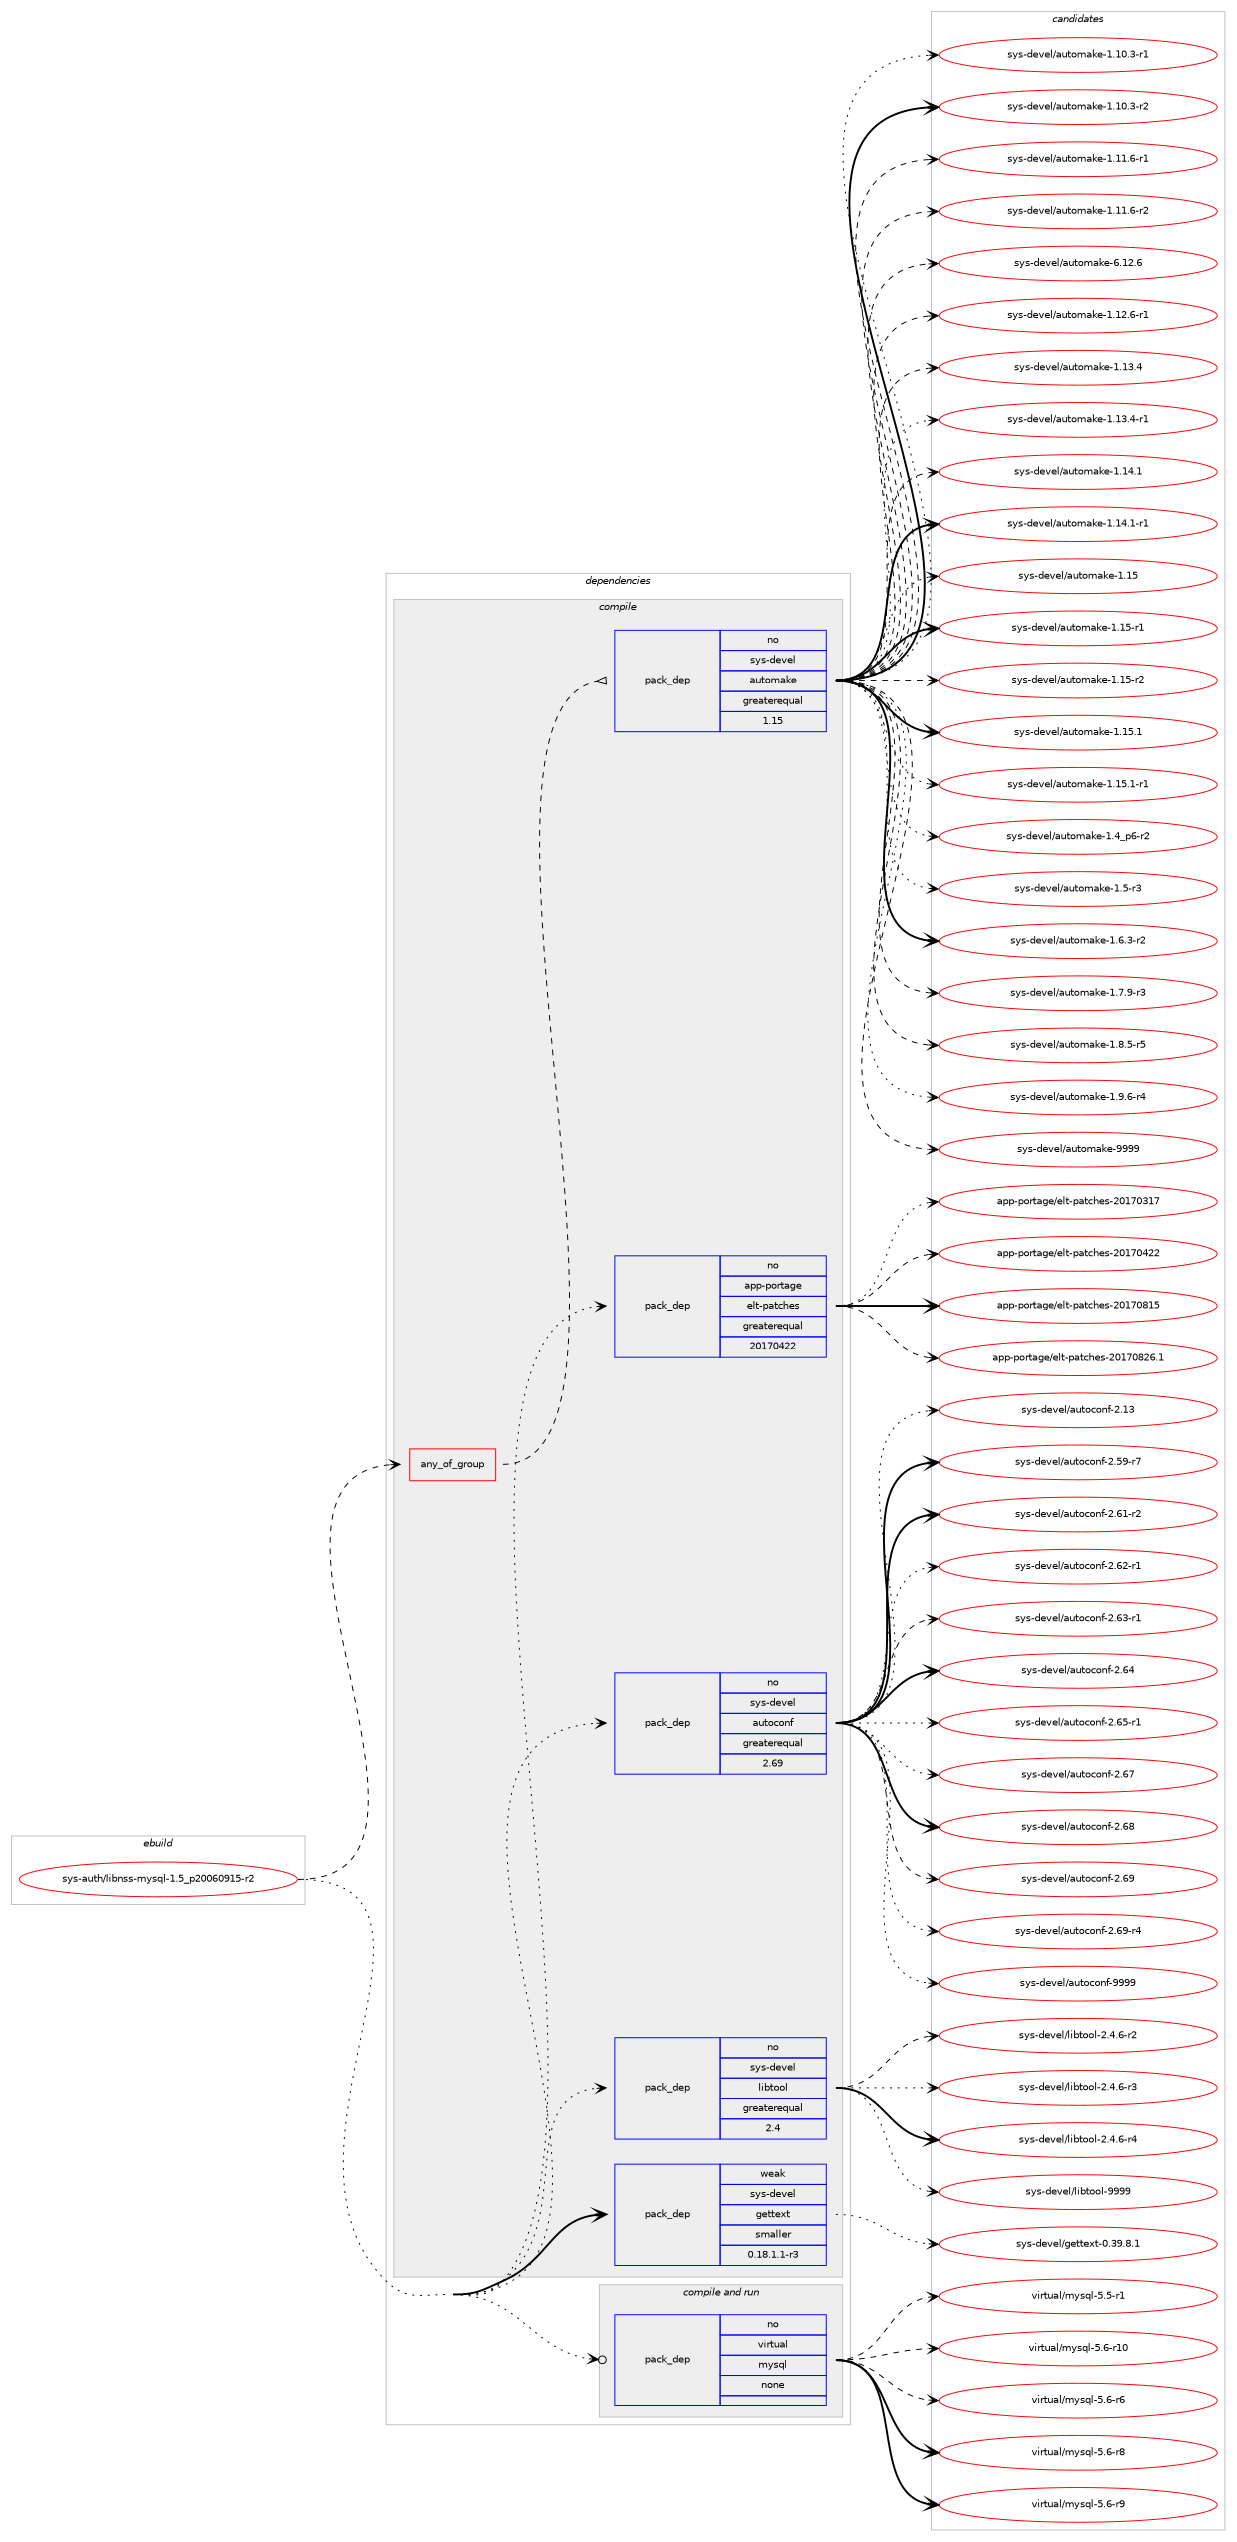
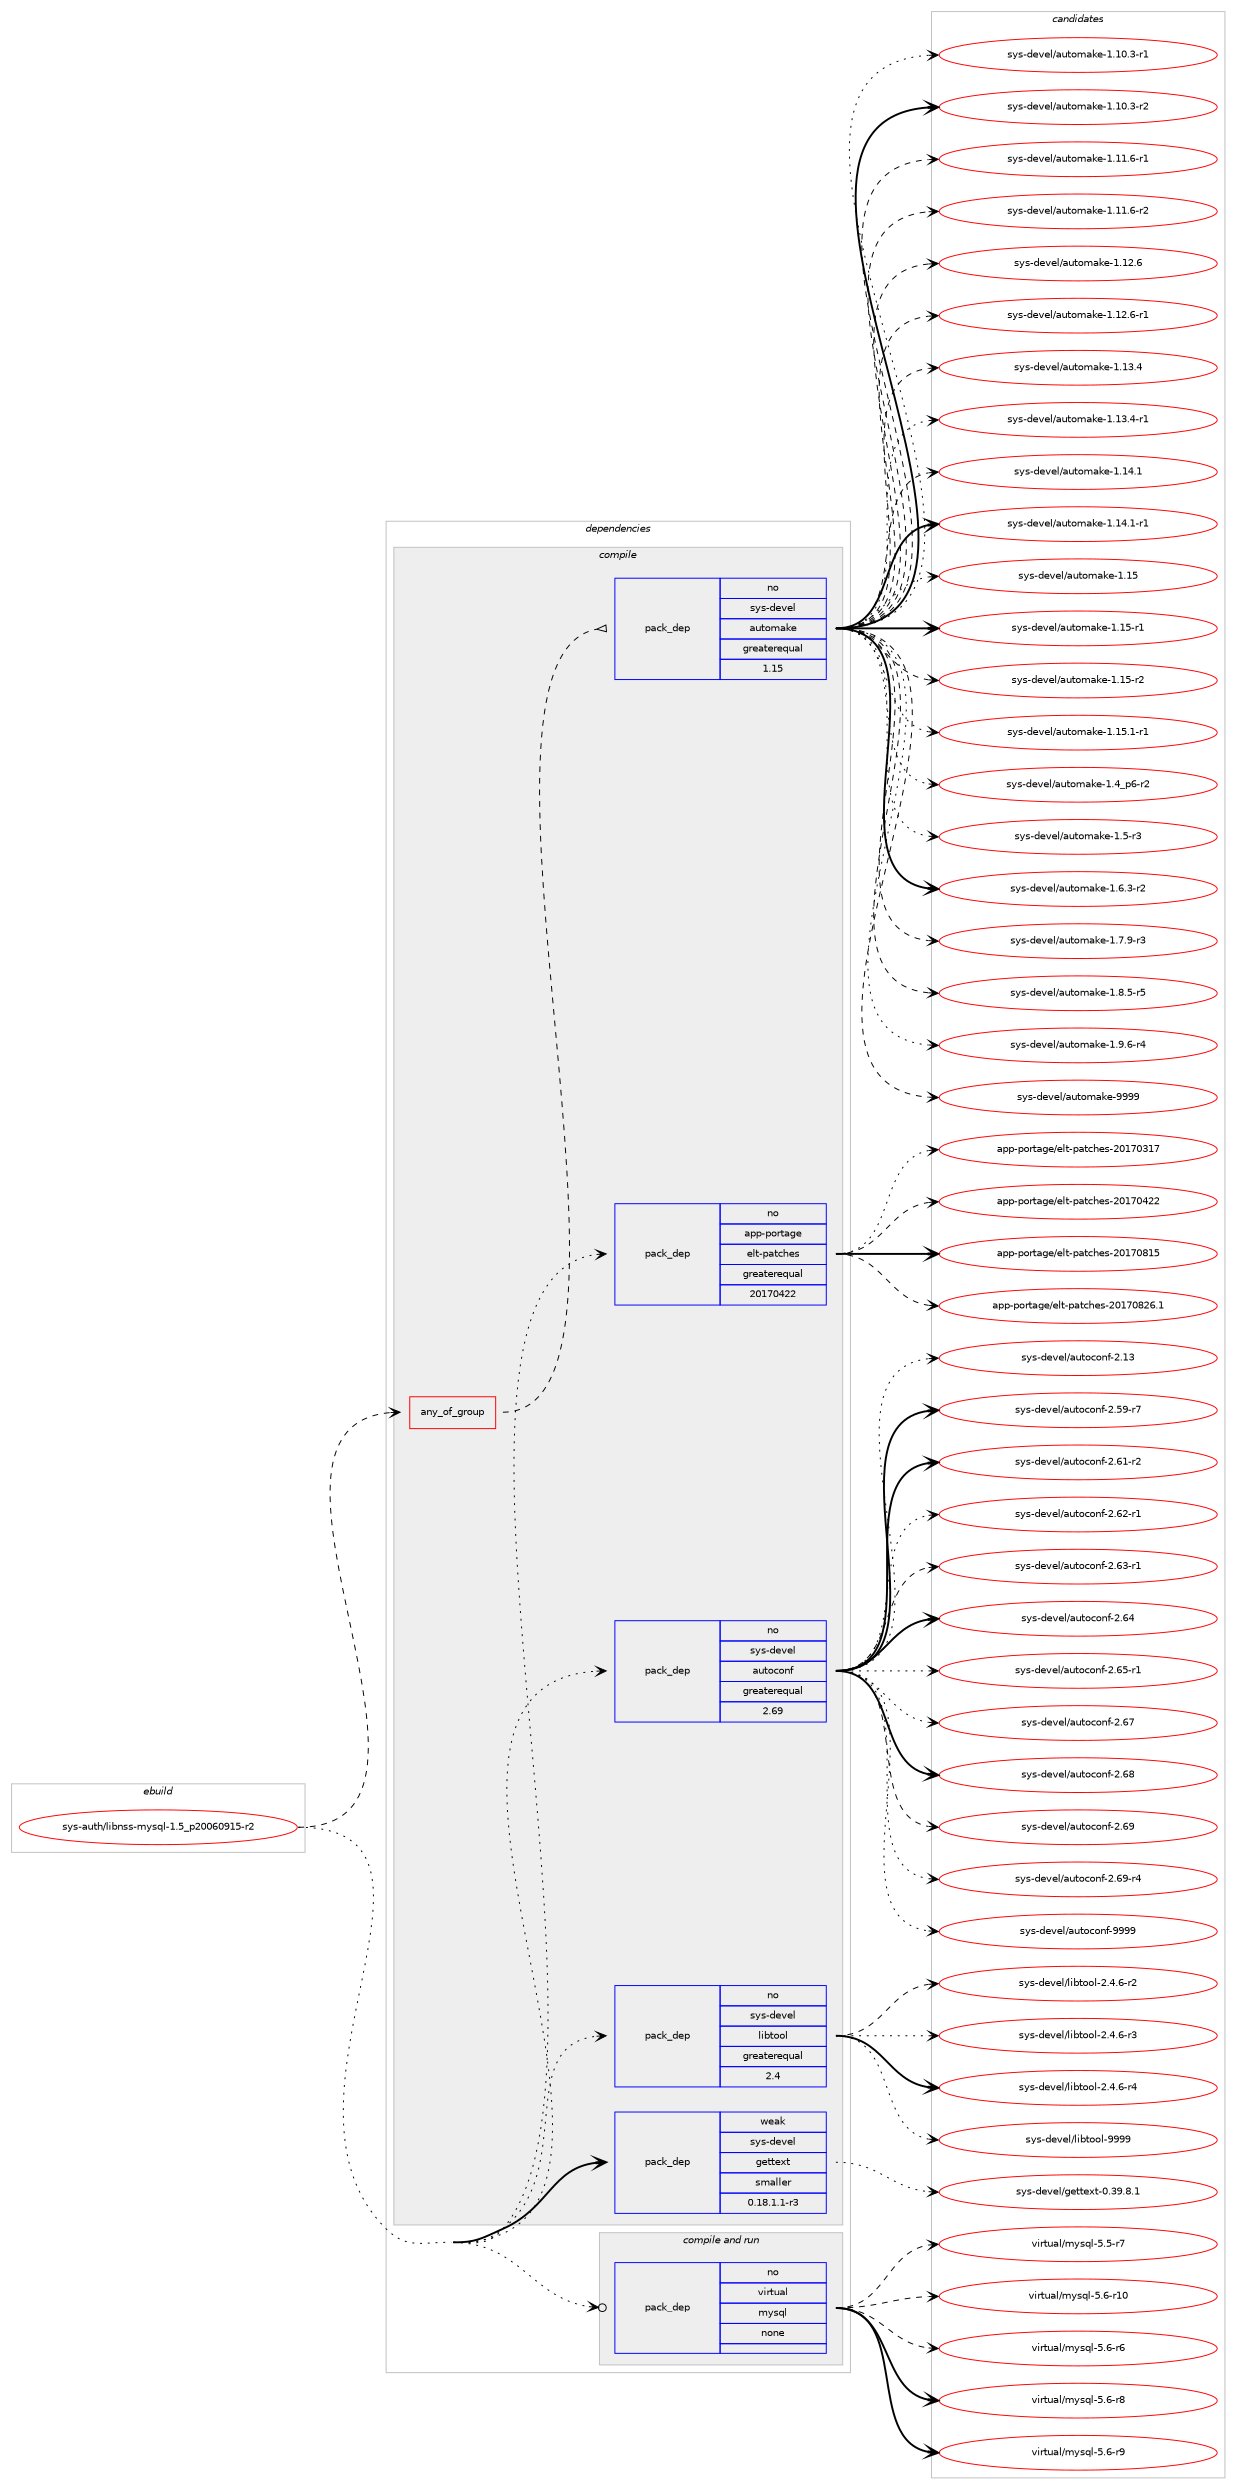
(1078, 264) -> (1078, 264)
(1078, 733) -> none
(1078, 2296) -> (1078, 2244)
